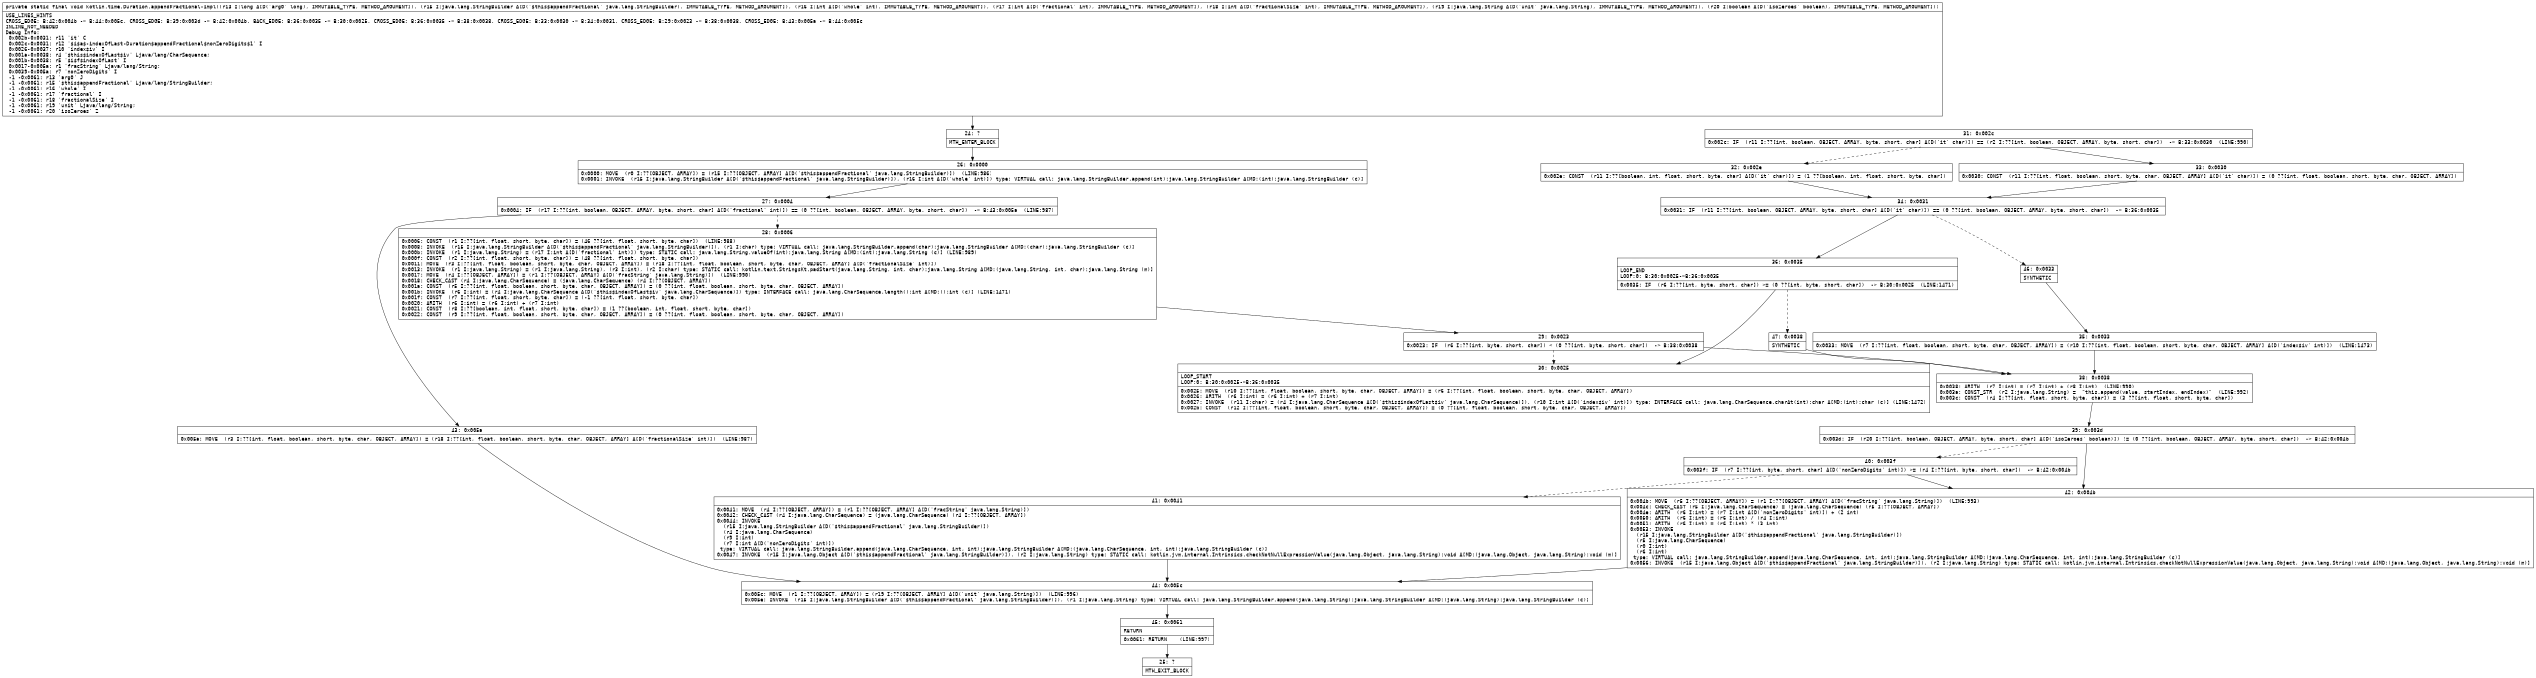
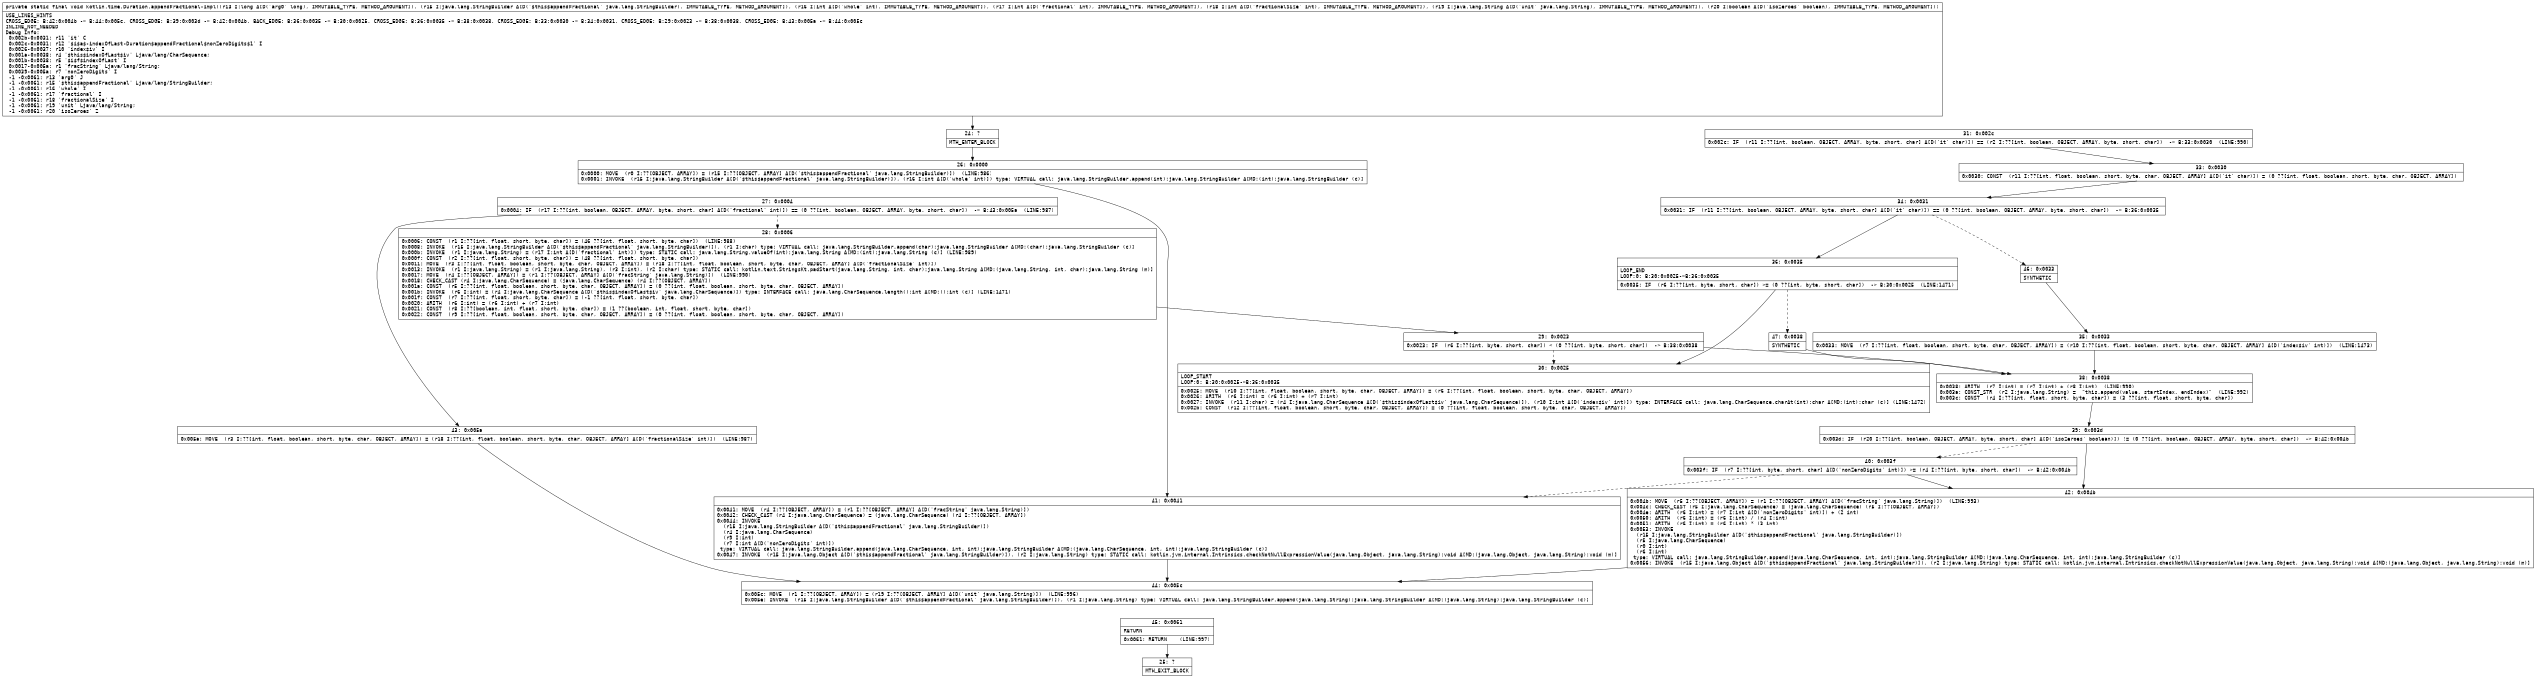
(1747, 172) -> none
(869, 190) -> (1167, 293)
(1167, 610) -> none
